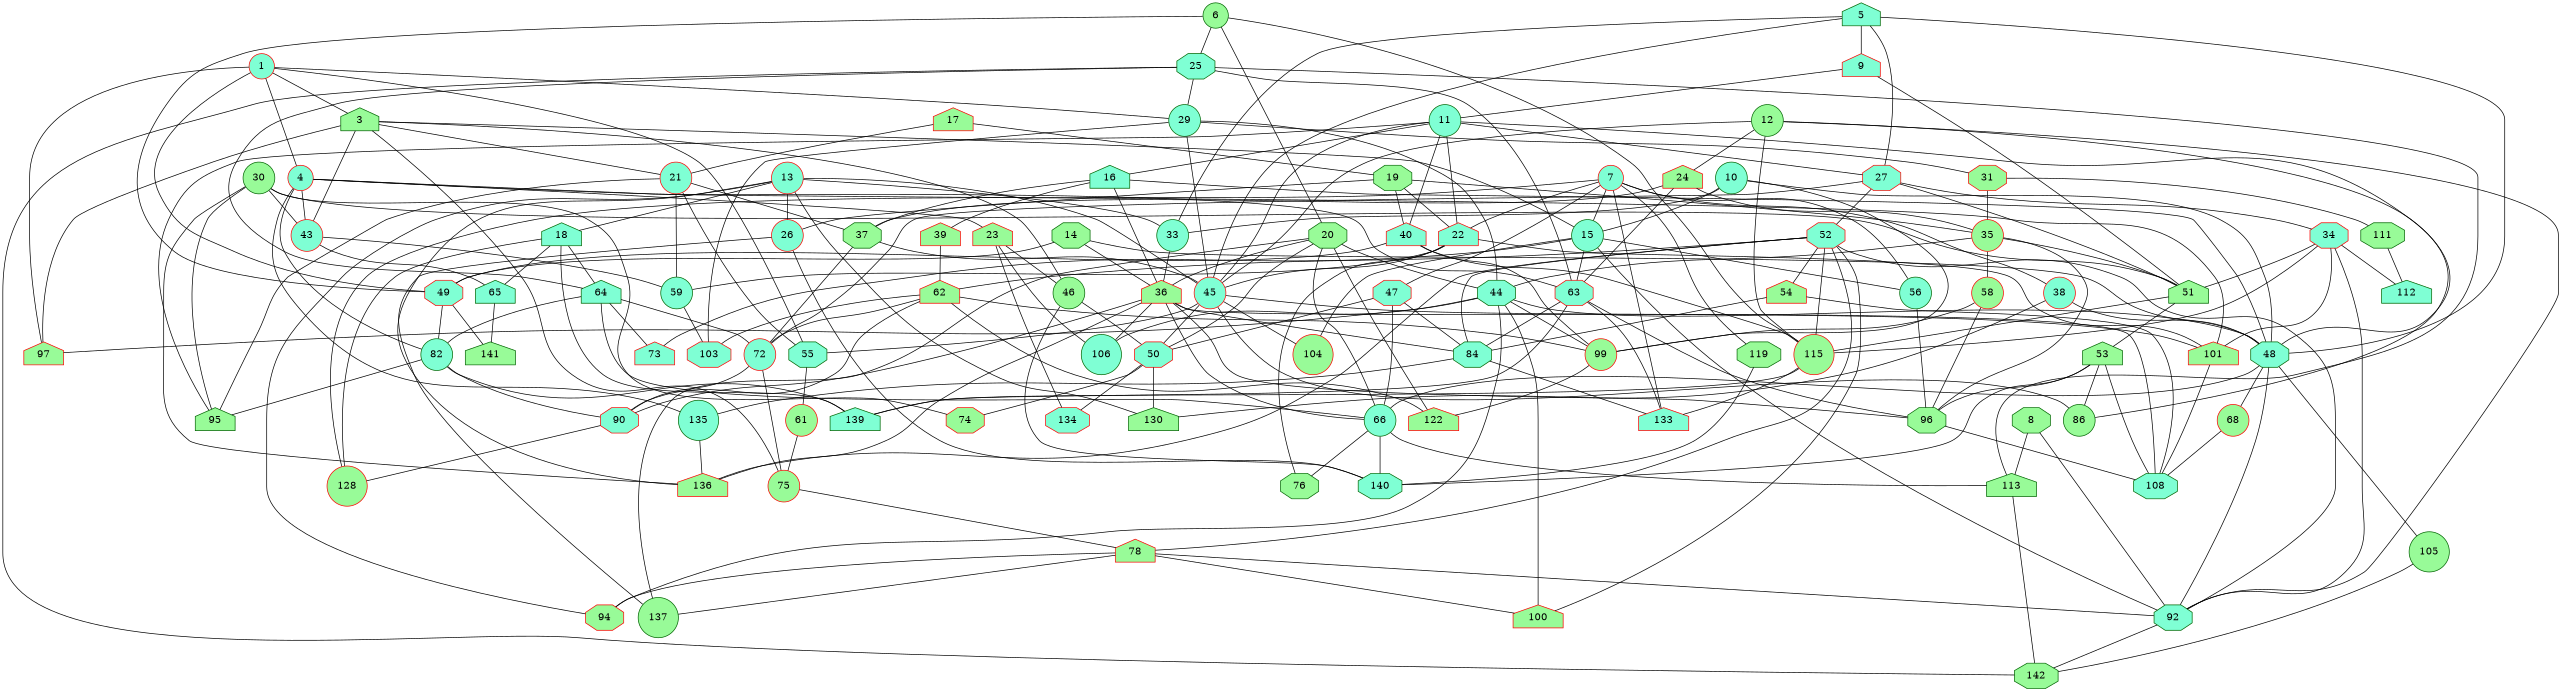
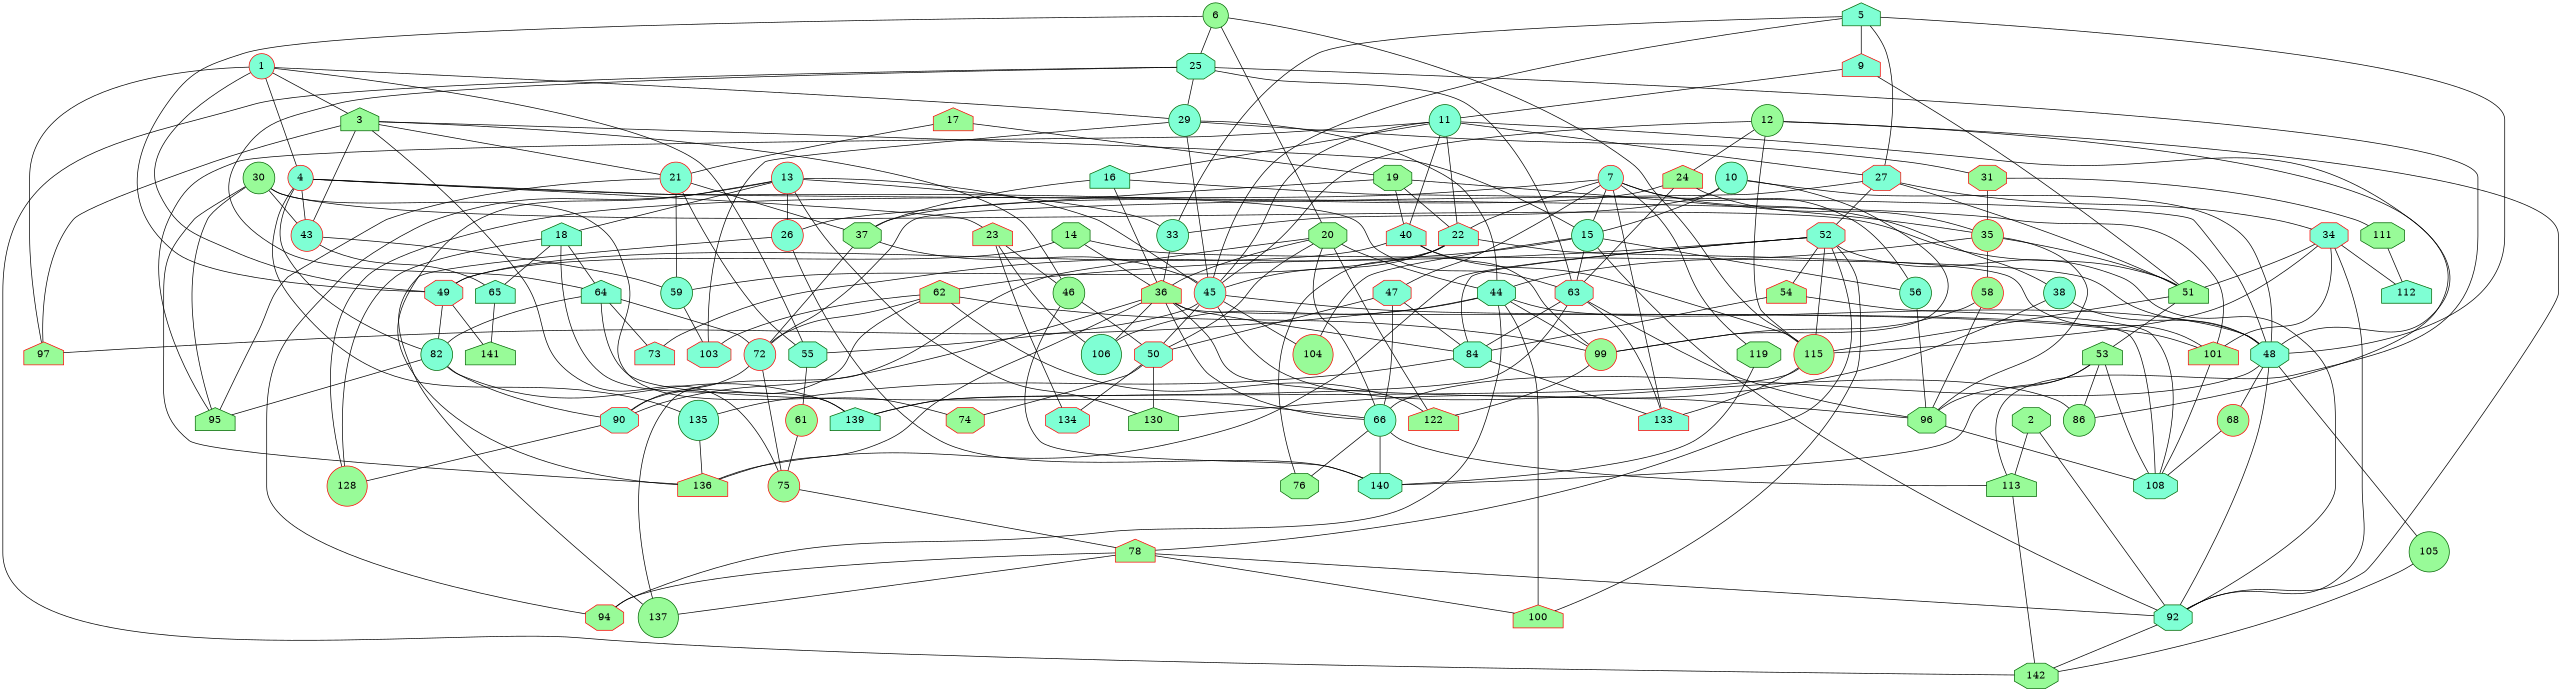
(941, 235) -> none
(2060, 293) -> (2060, 293)
(2031, 420) -> (2031, 420)
